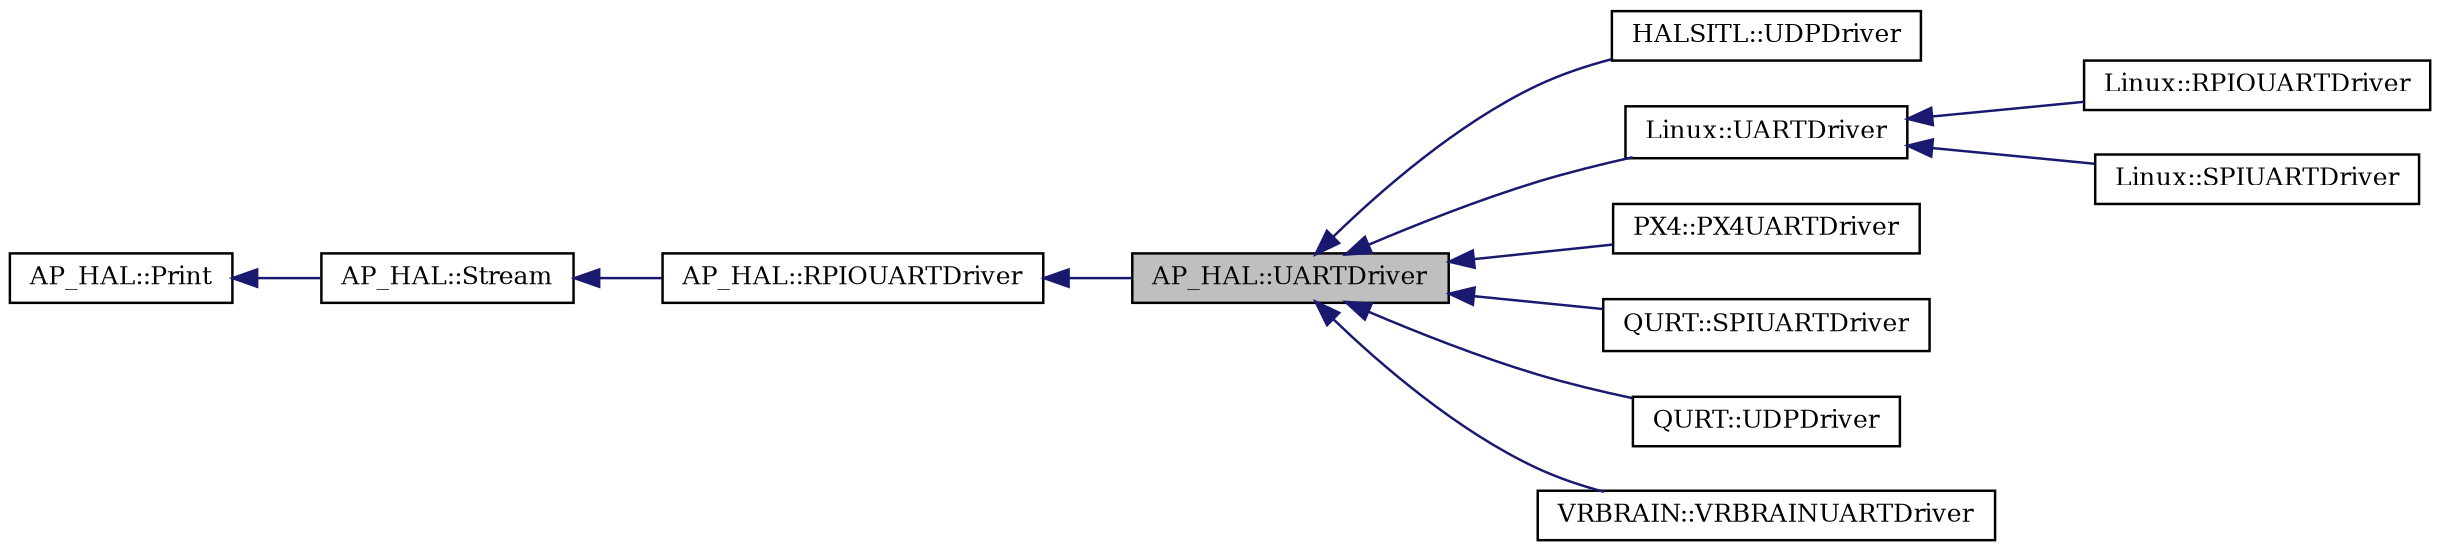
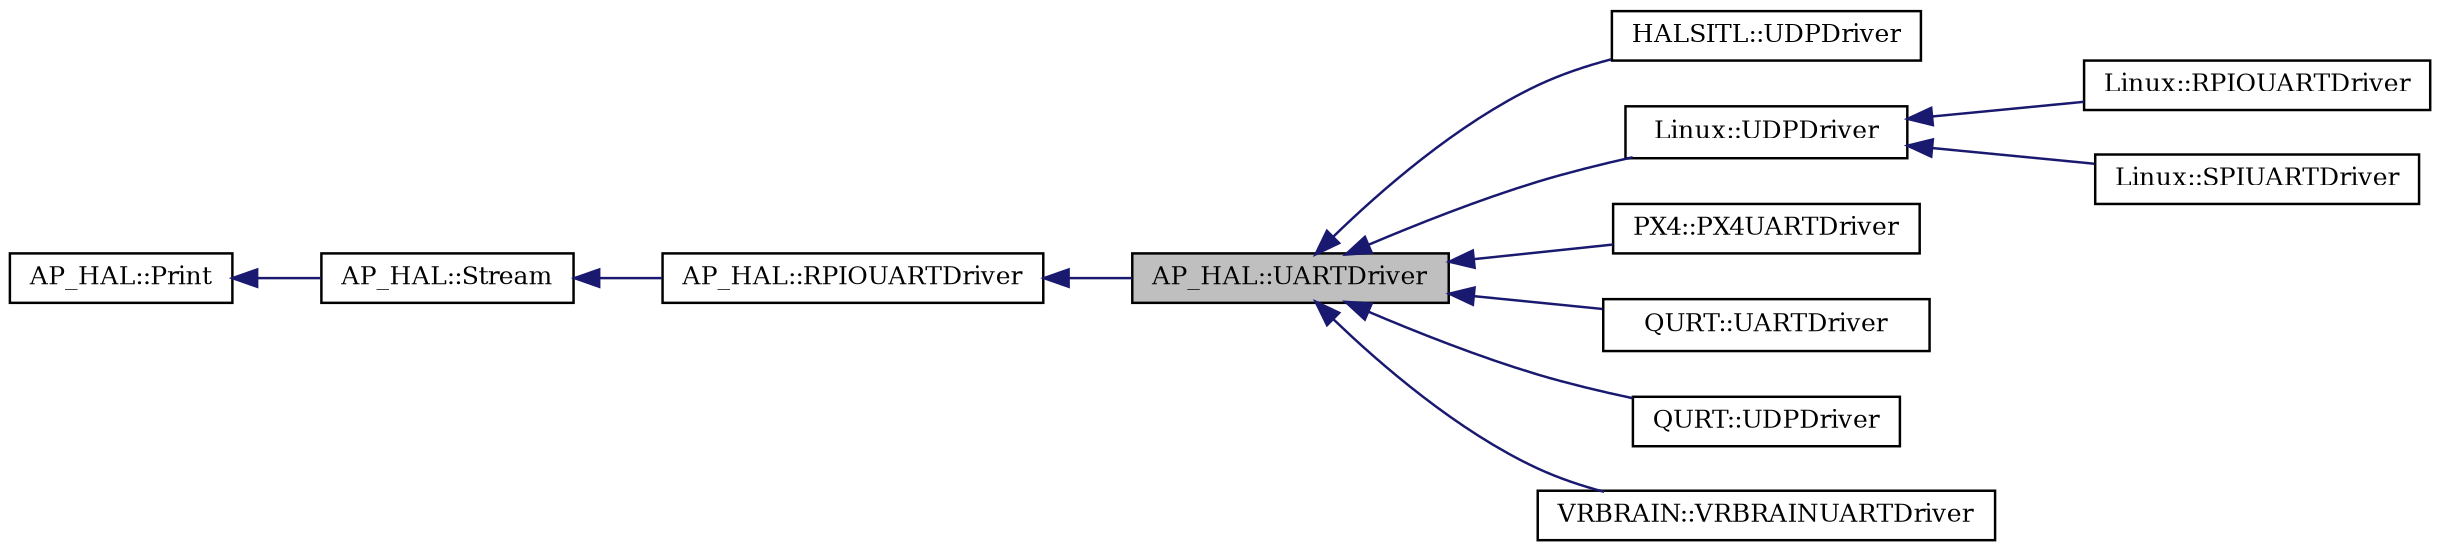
(1766, 132) -> (1766, 132)
(1766, 325) -> (1766, 325)
